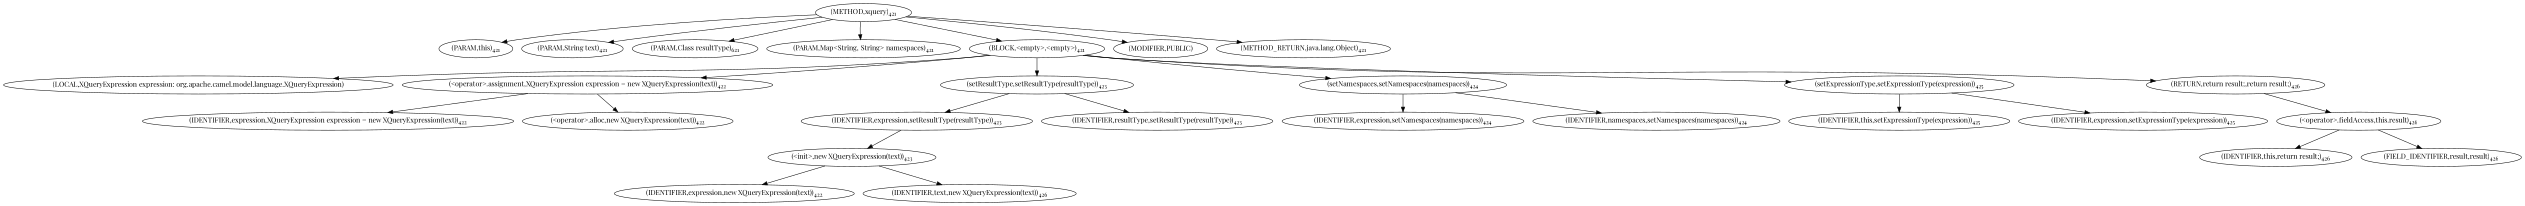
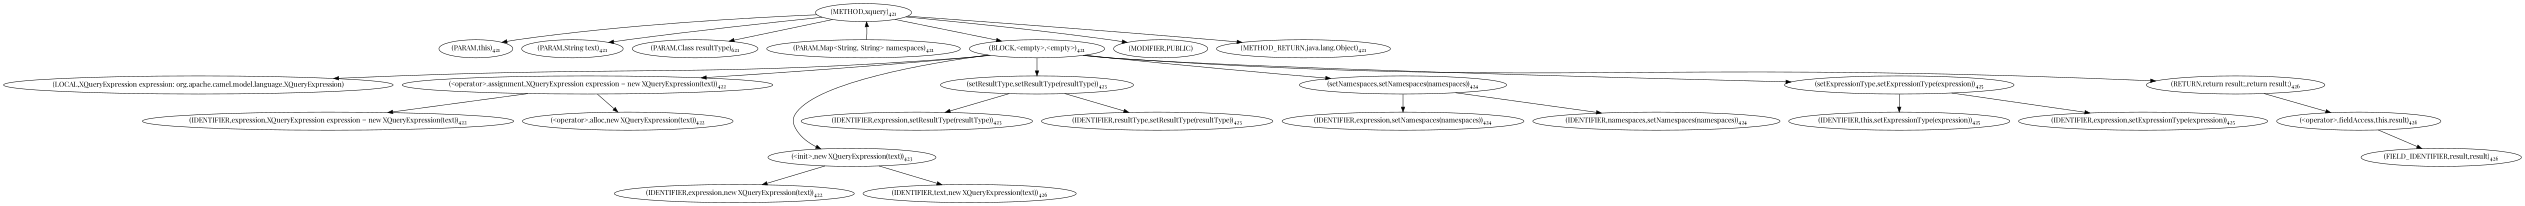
(860, 28) -> (867, 33)
(887, 138) -> (866, 79)
(2276, 157) -> none
